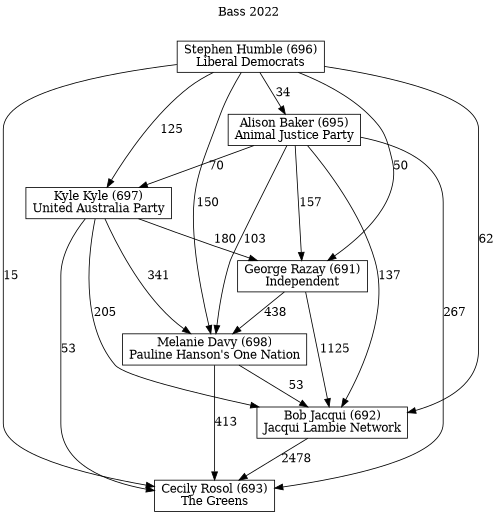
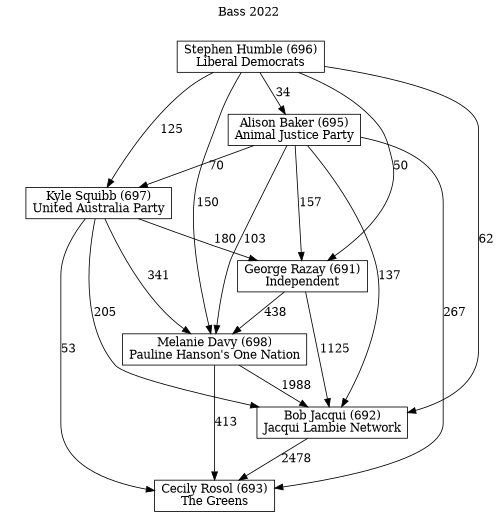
(99, 203) -> (99, 203)
(3, 261) -> none
(296, 386) -> (296, 386)
